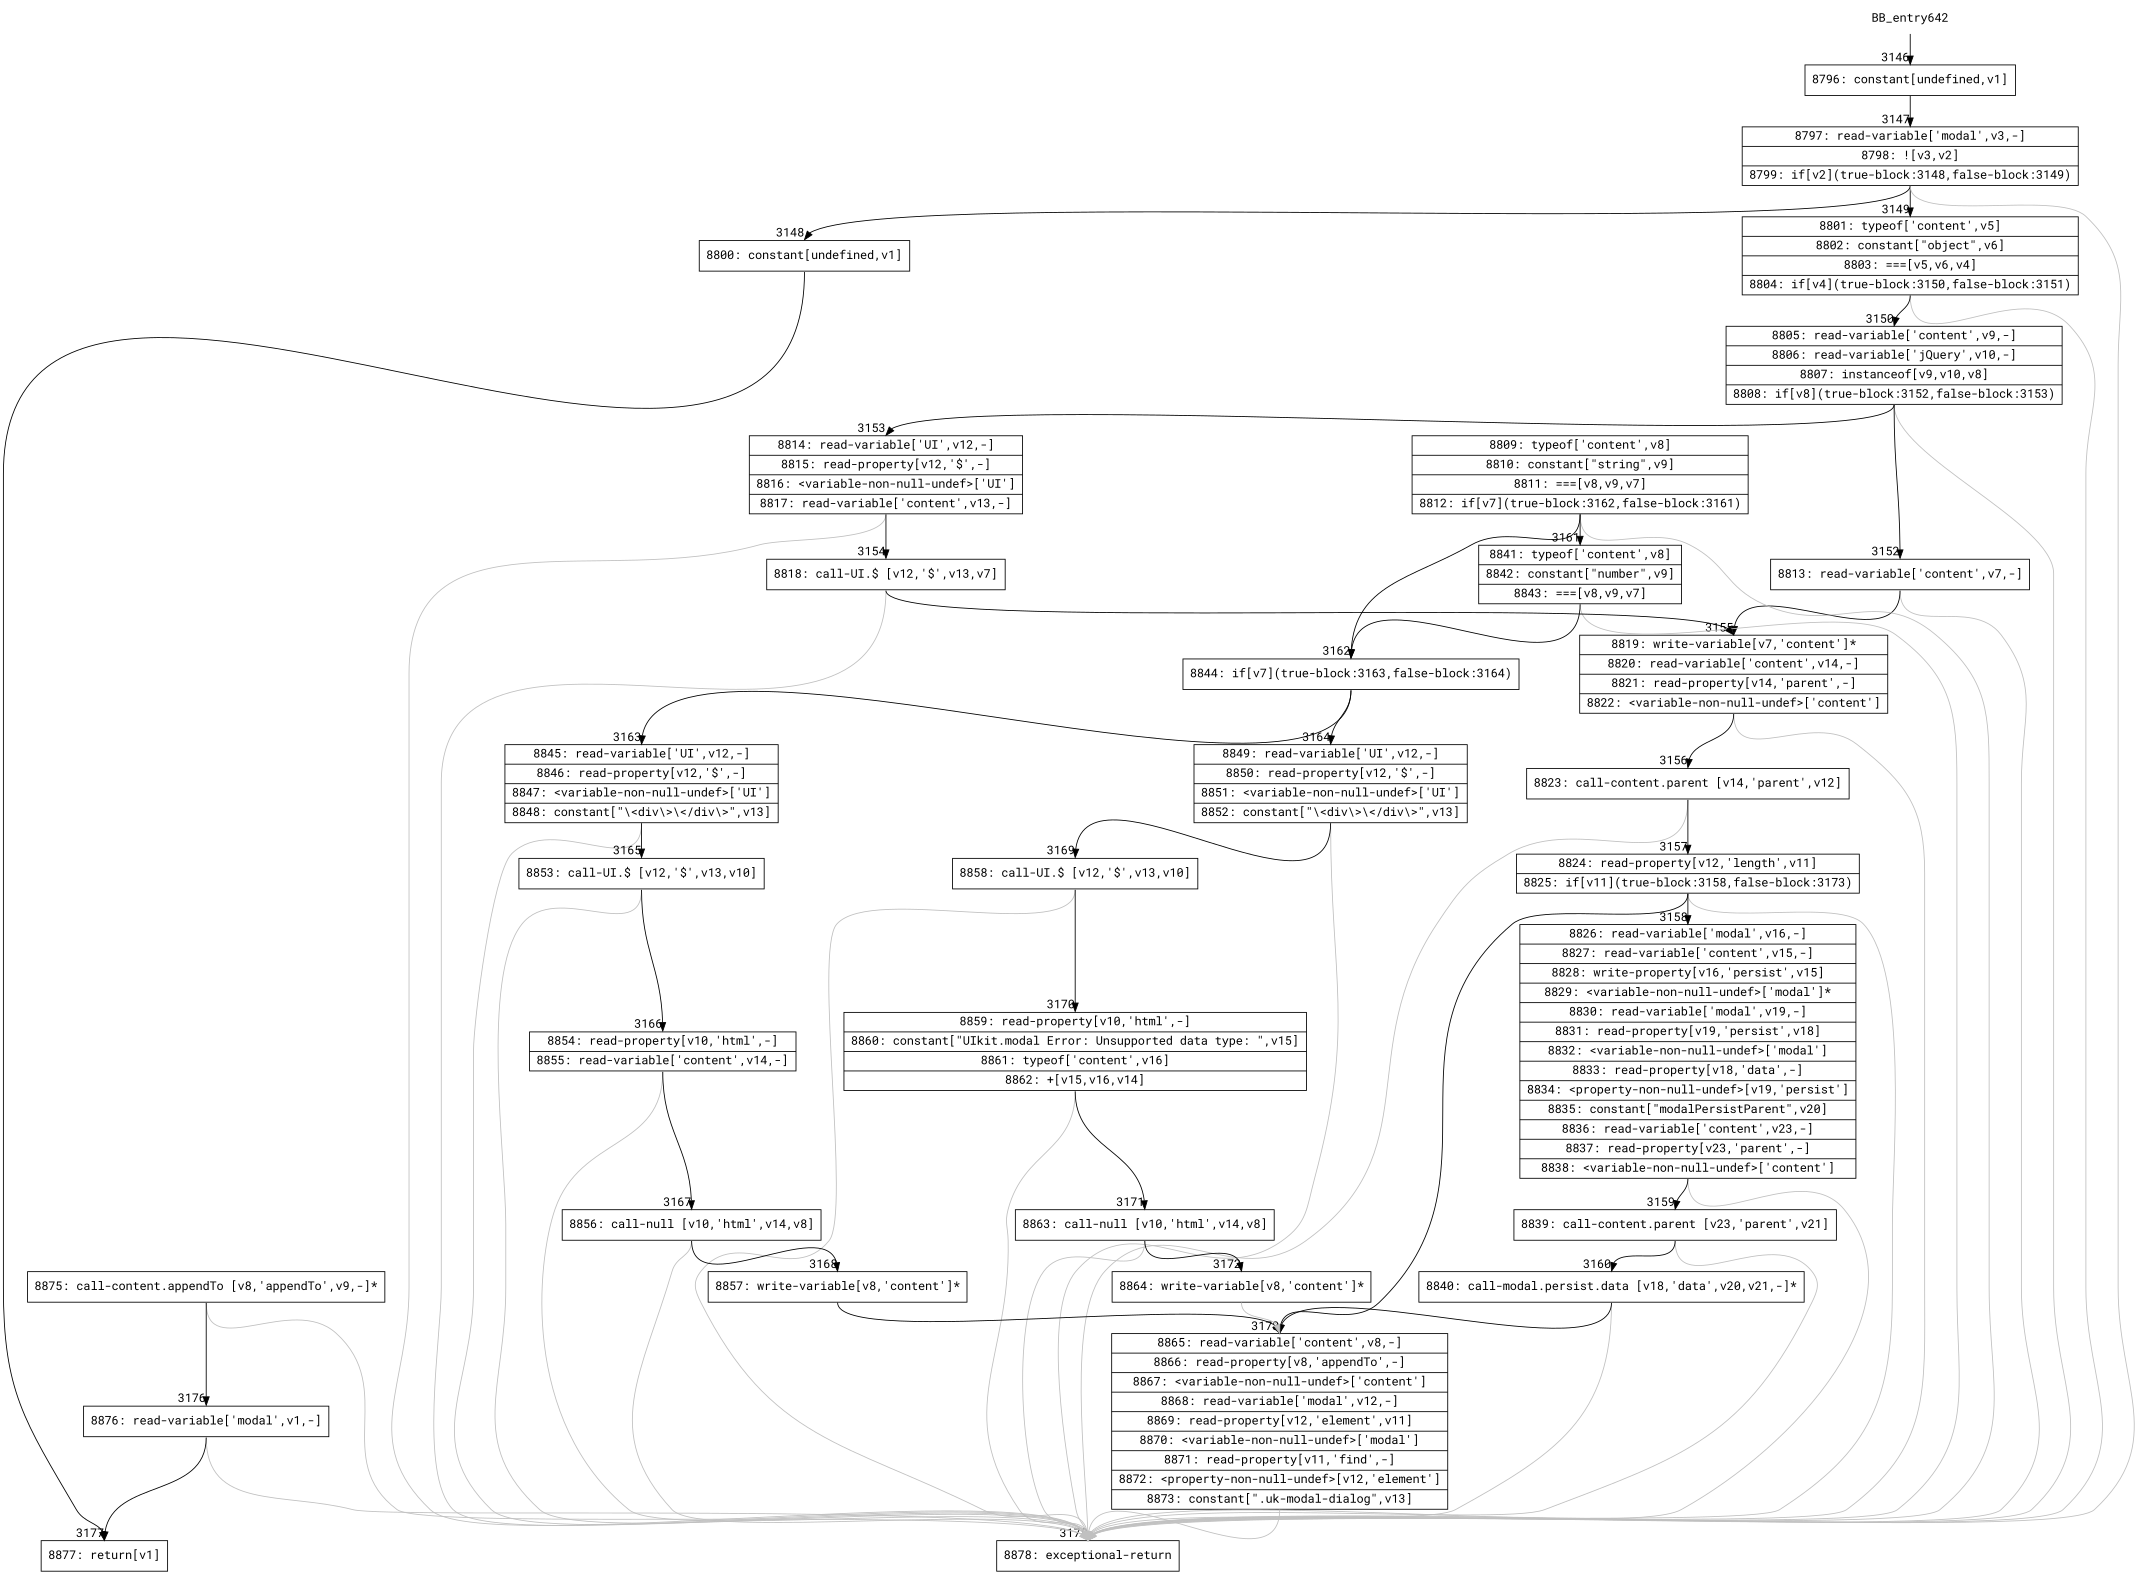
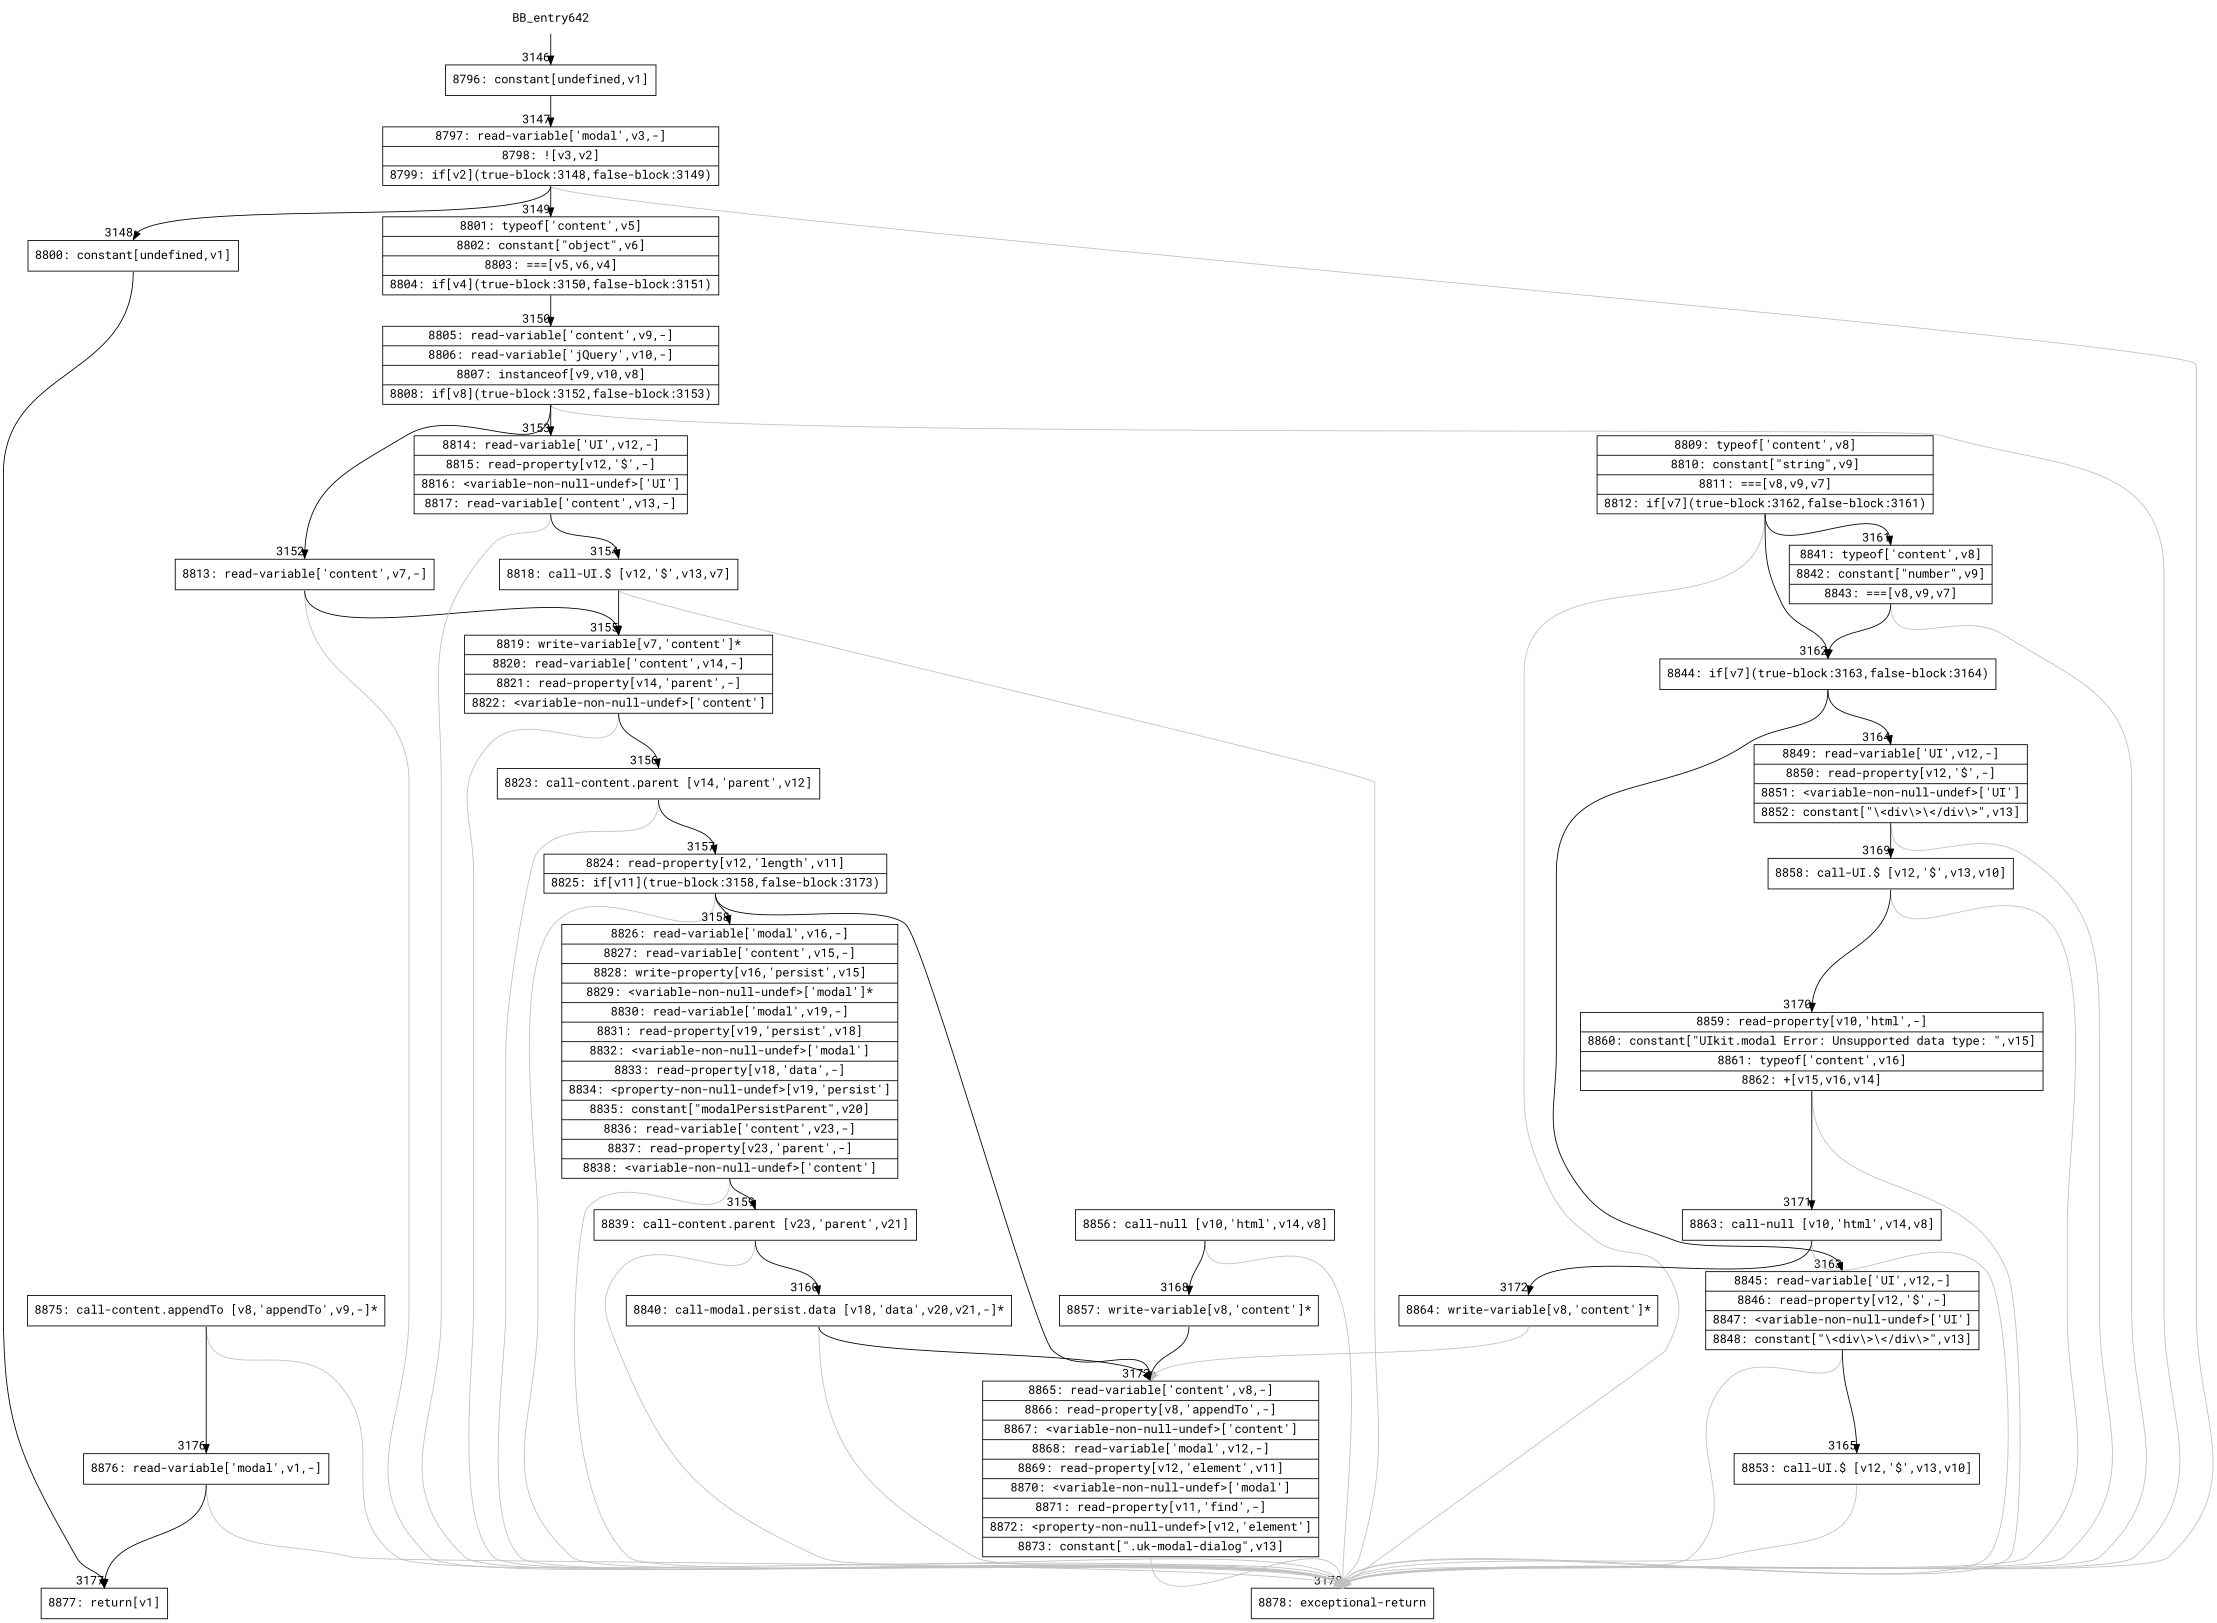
(663, 1051) -> none
(2087, 1315) -> none
